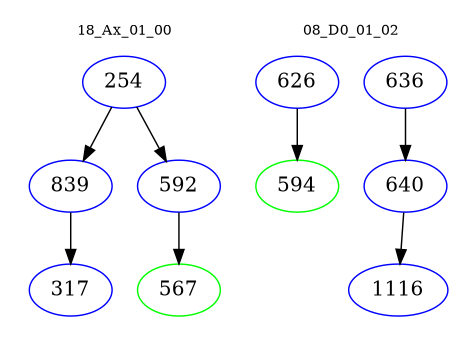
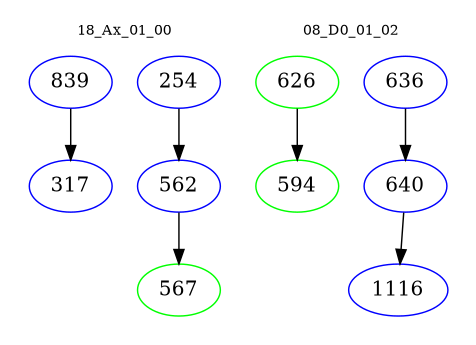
(297, 82) -> (297, 82)
(101, 127) -> none
(179, 186) -> (179, 186)
